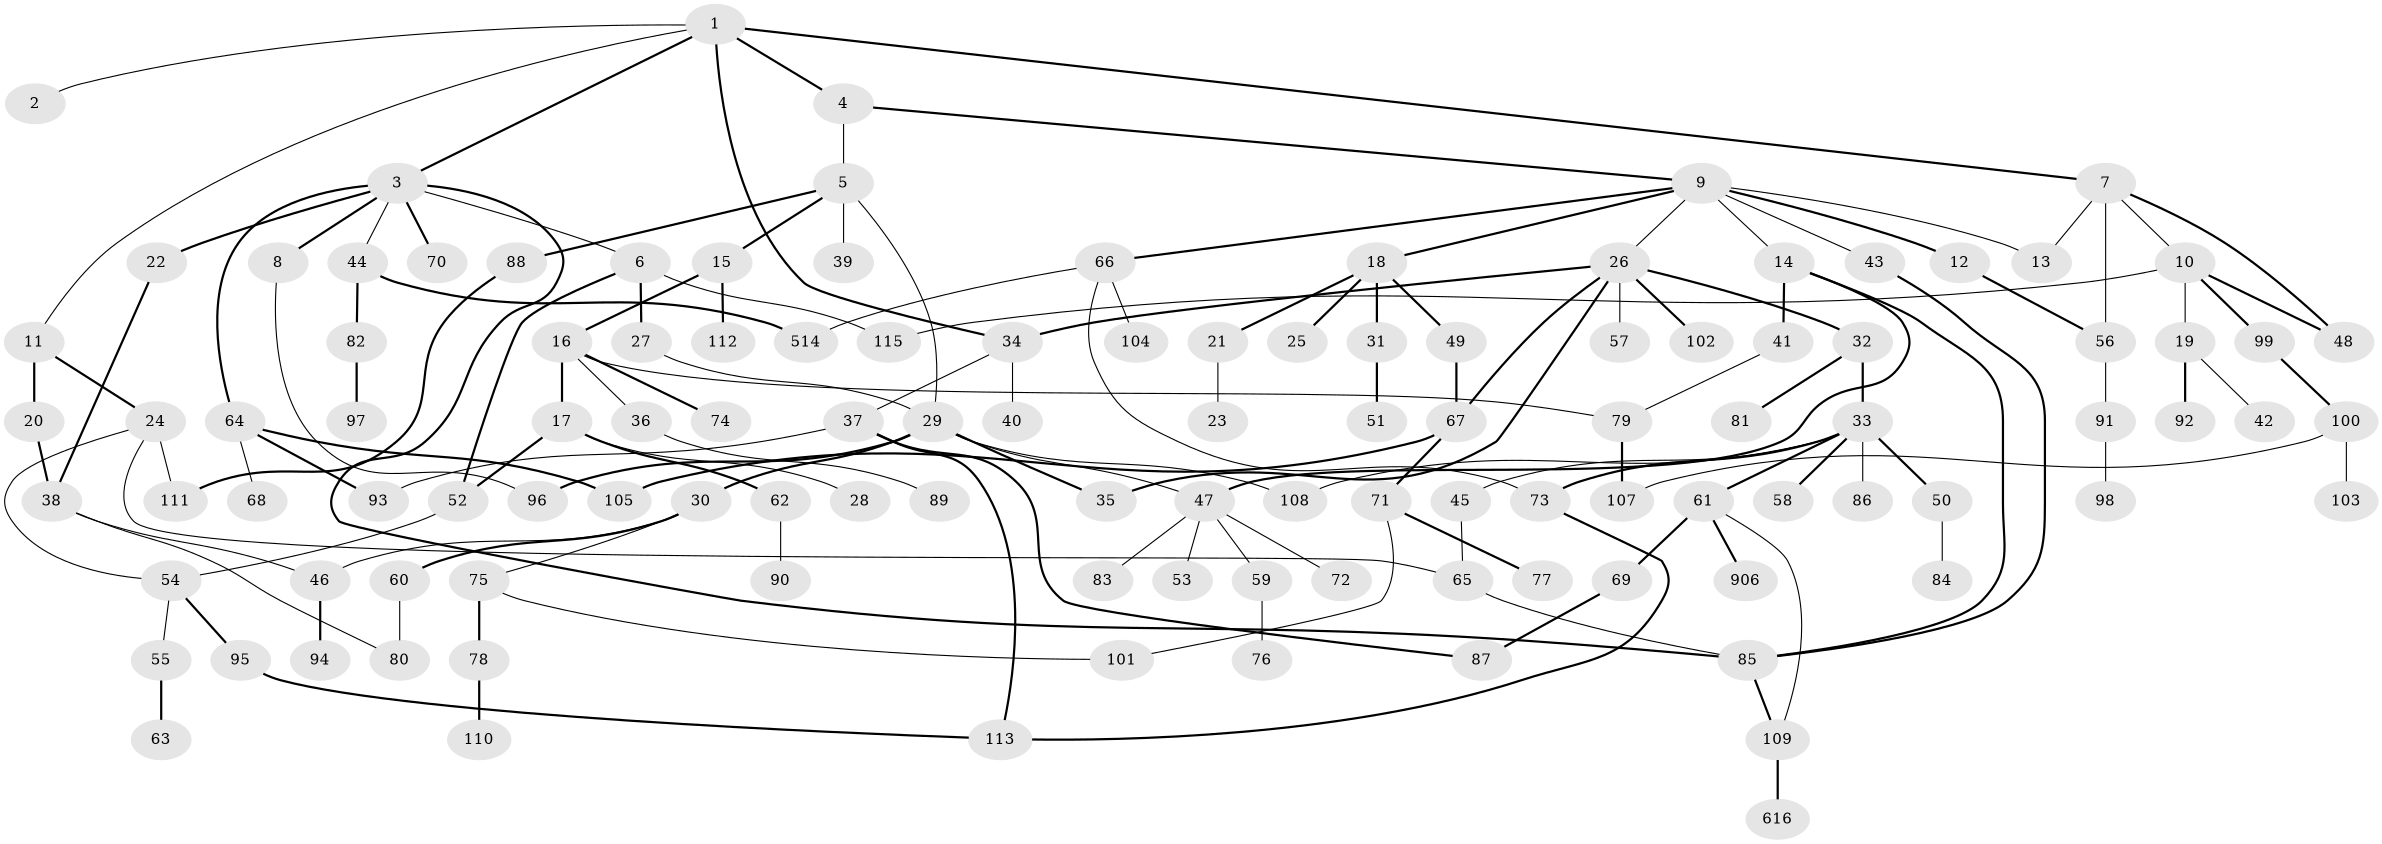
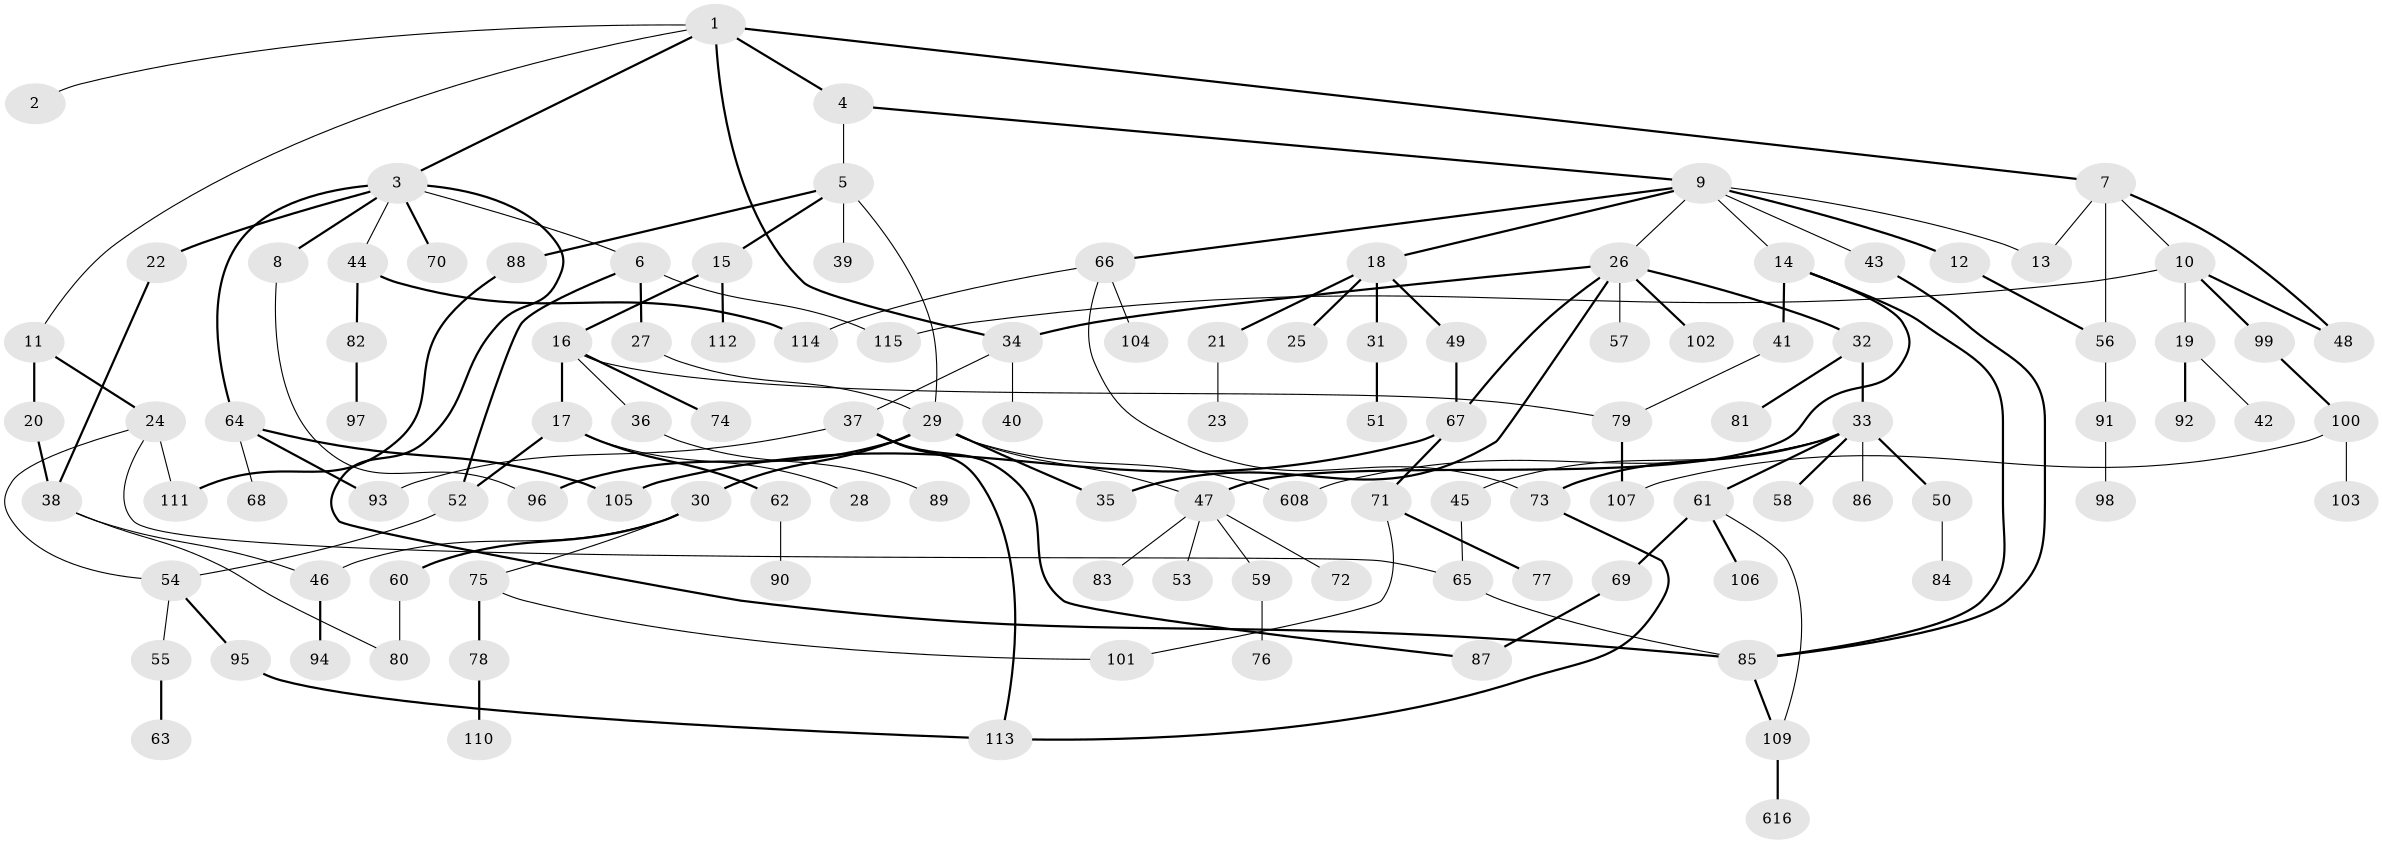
(806, 342) -> (806, 342)
(1295, 501) -> (1295, 501)
(1746, 581) -> (1746, 581)
